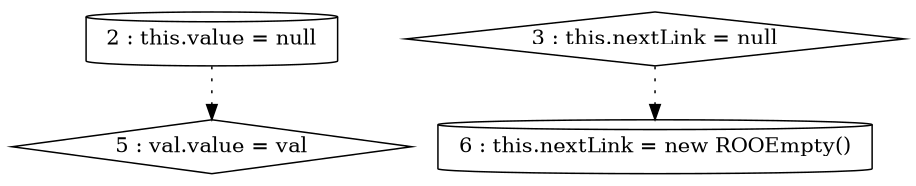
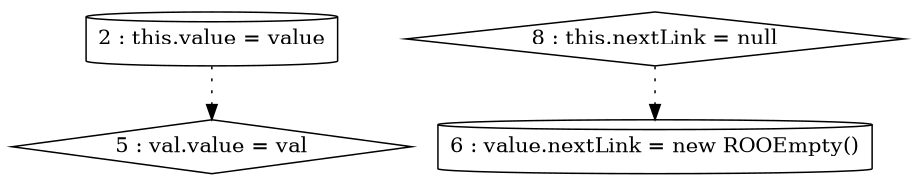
(212, 39) -> (212, 39)
(655, 39) -> (655, 39)
(655, 147) -> (655, 147)
